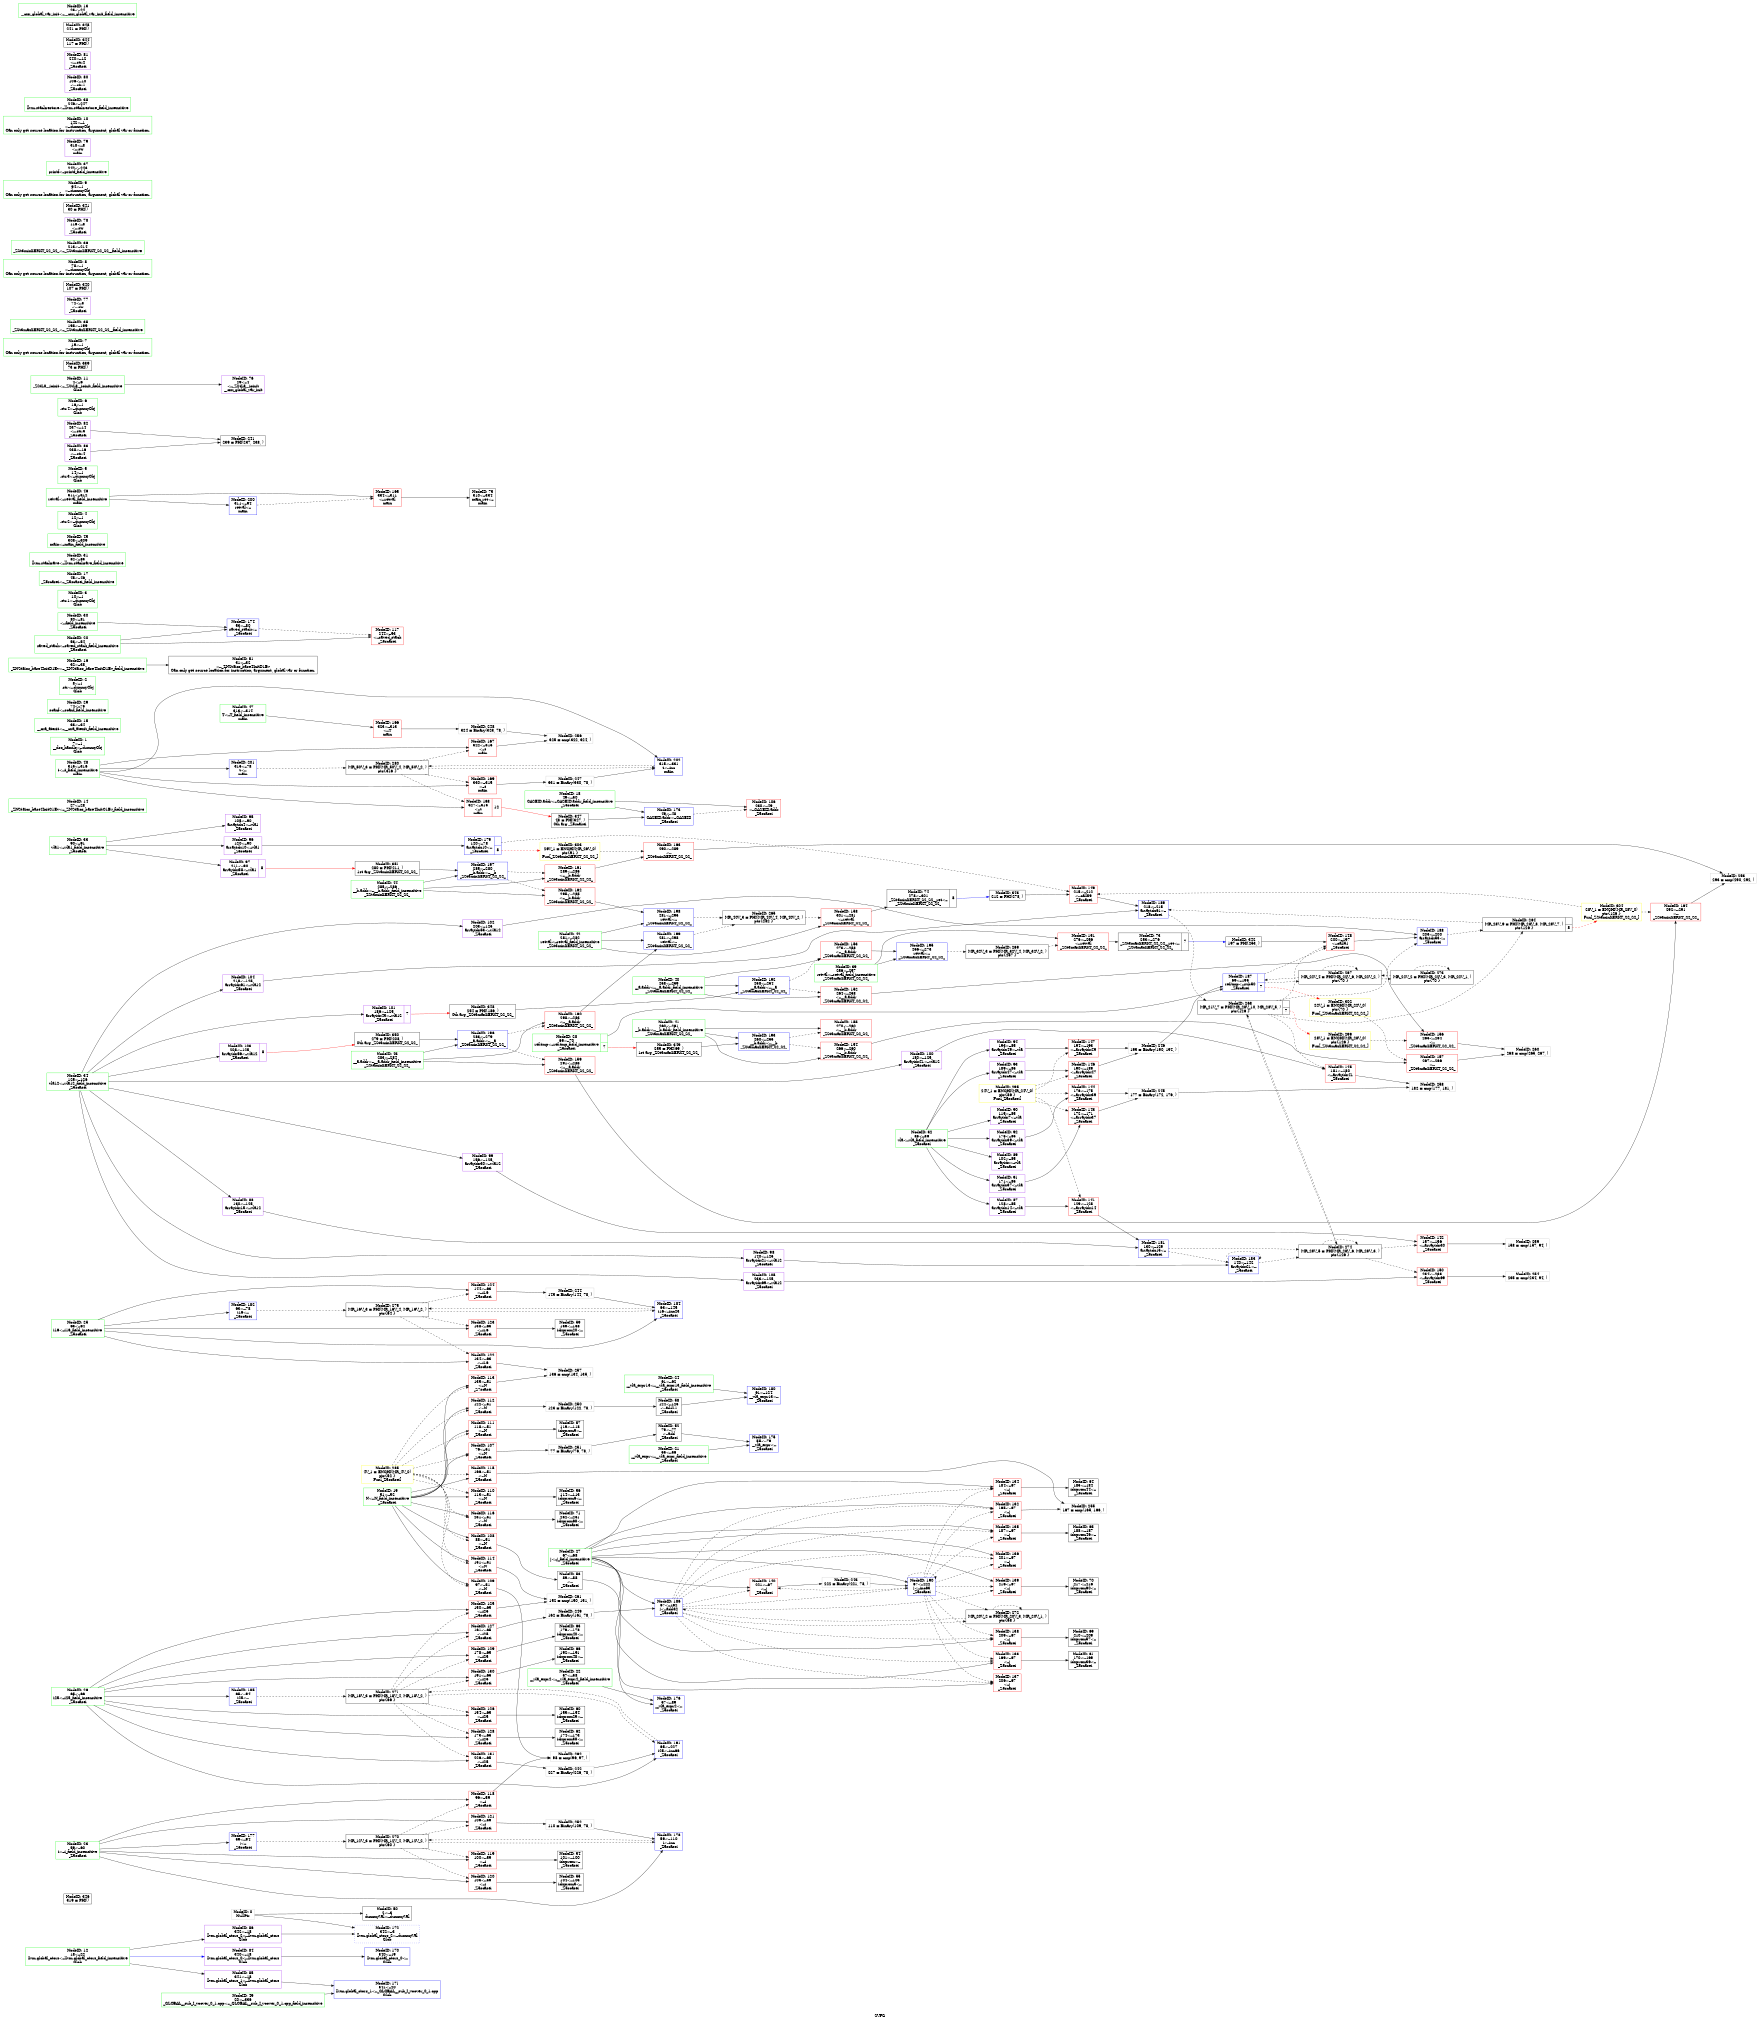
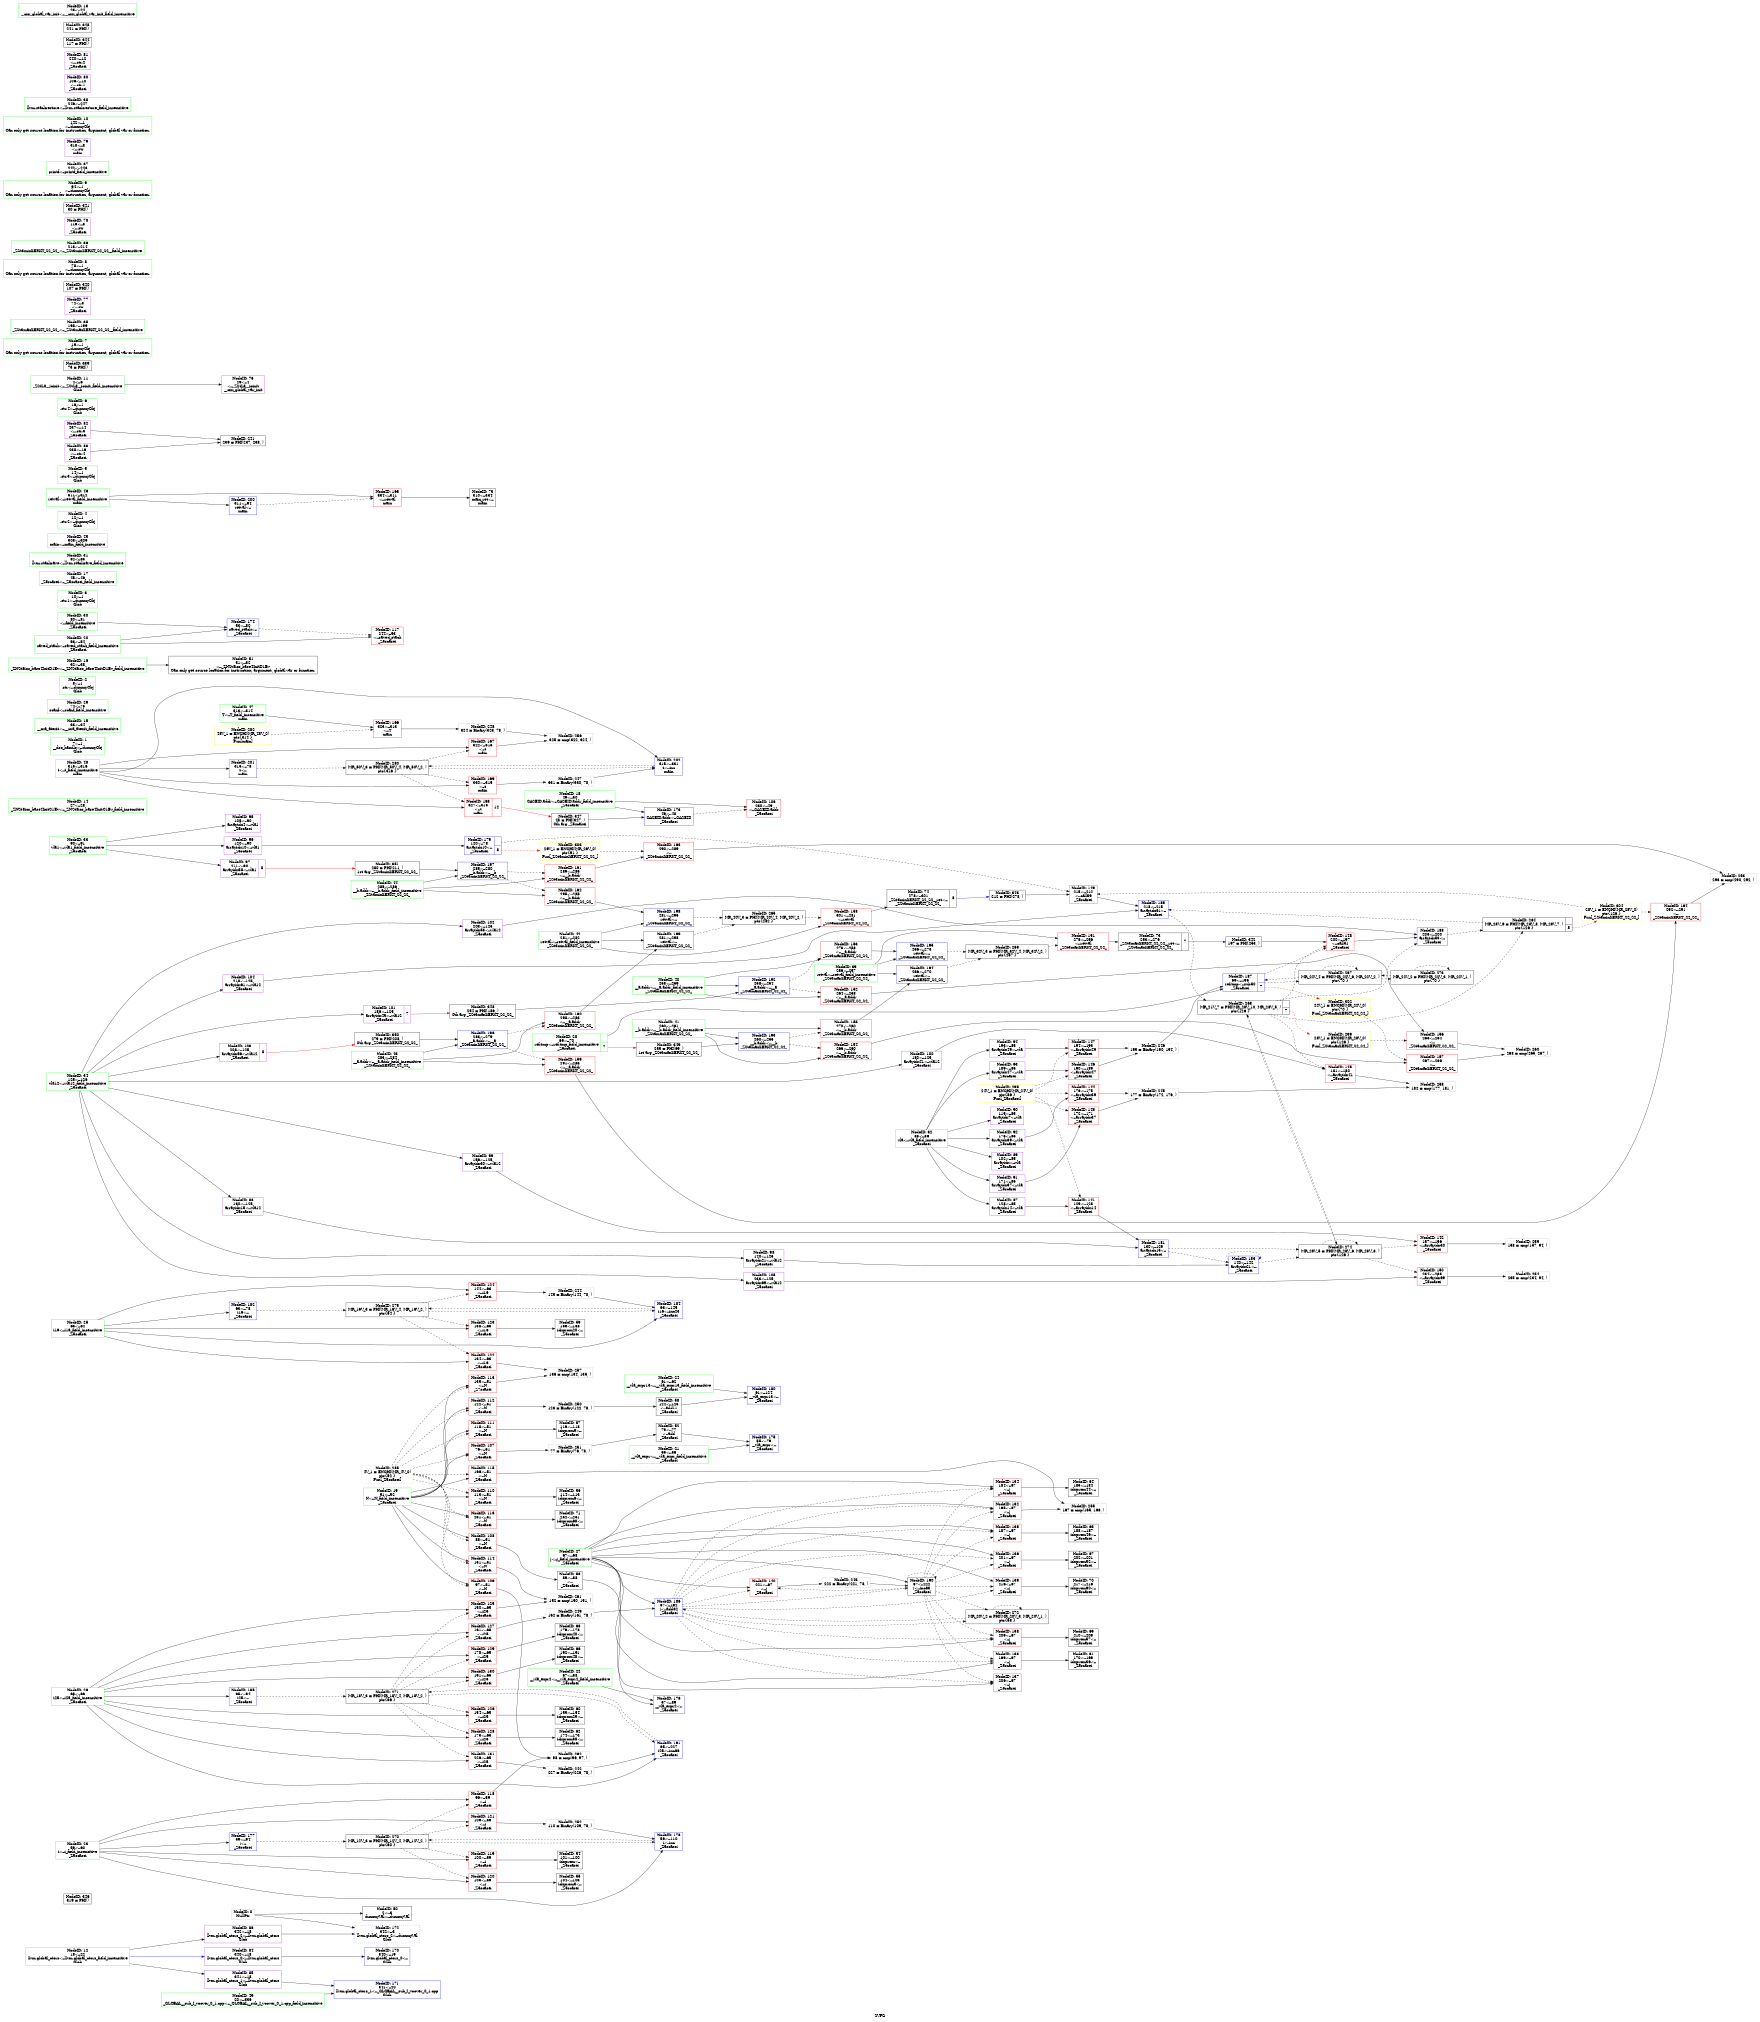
none -> (243, 736)
none -> (922, 974)
none -> (1083, 1560)
